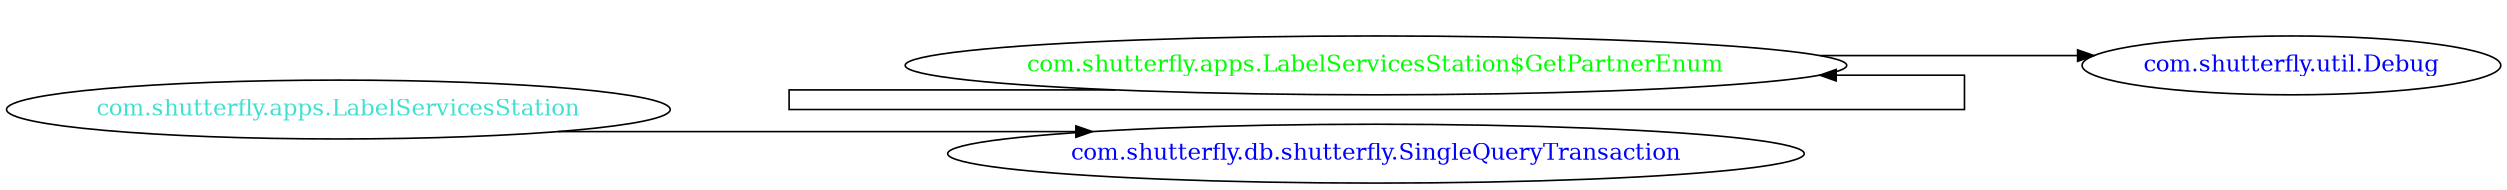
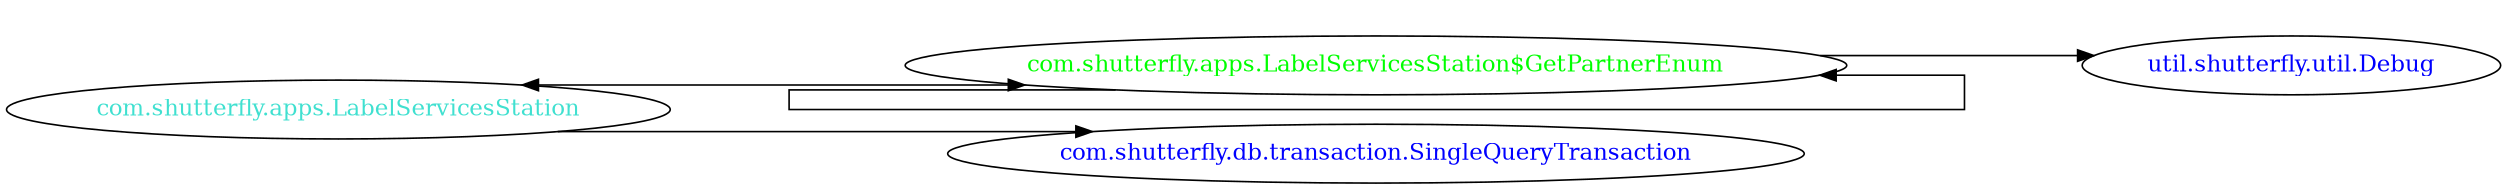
(2291, 65) -> (2291, 65)
none -> (773, 85)
(1376, 154) -> (1376, 154)
